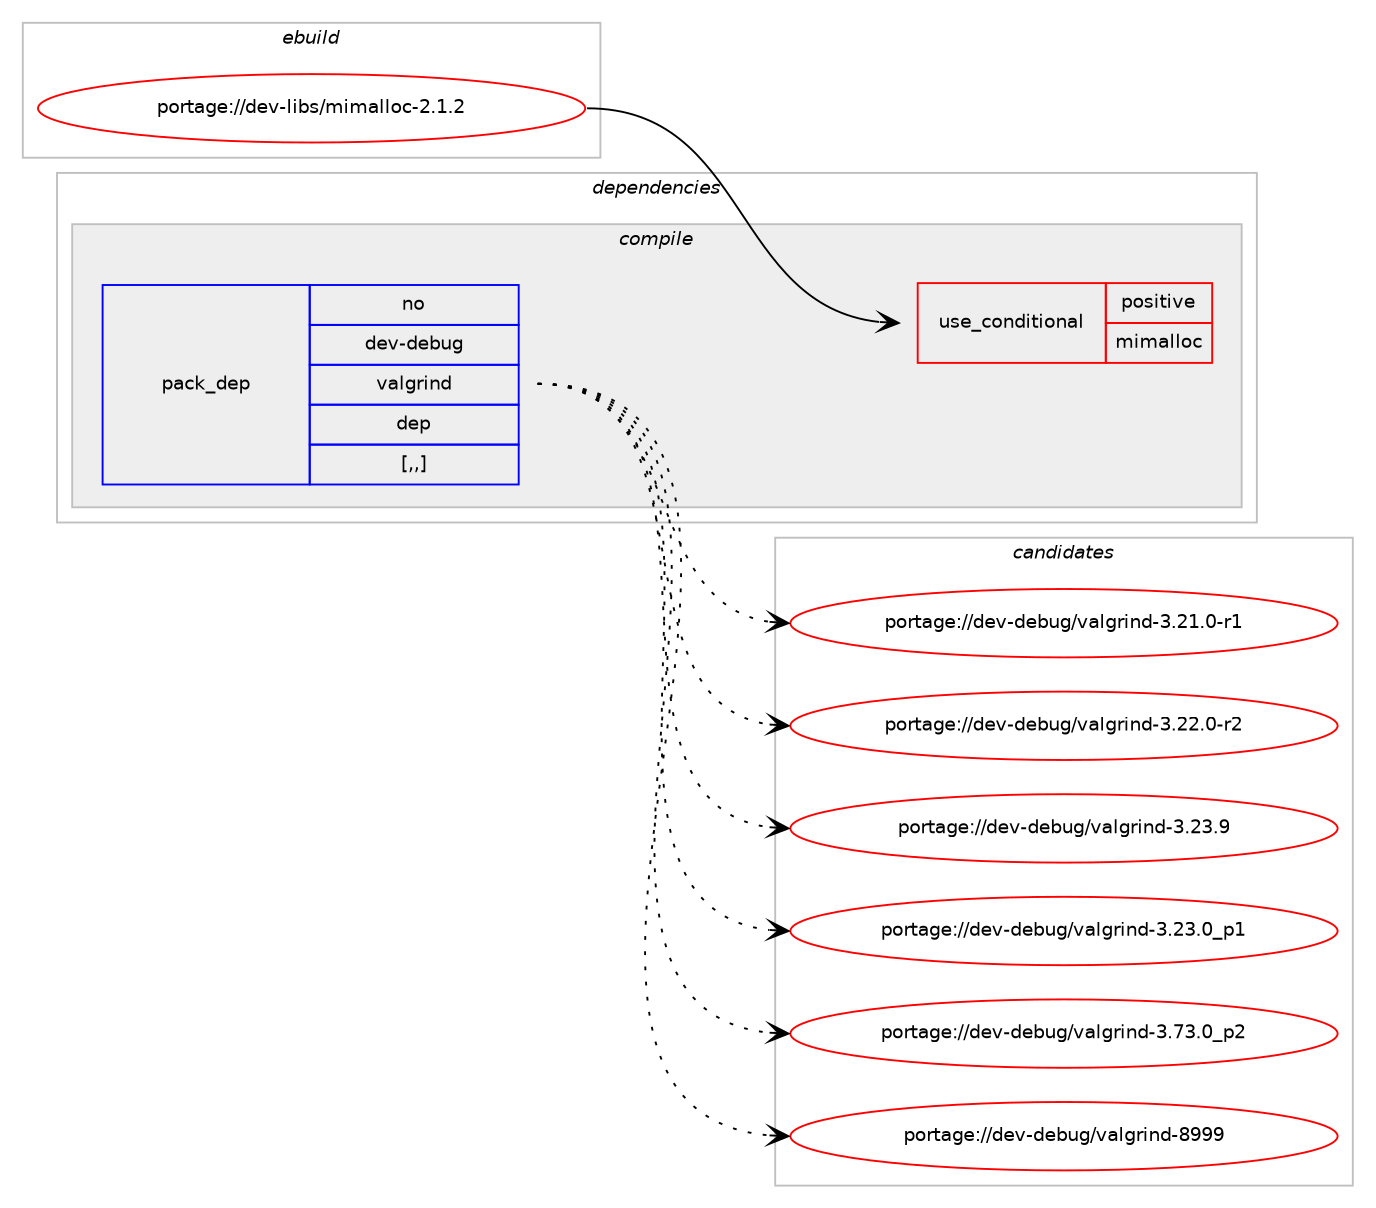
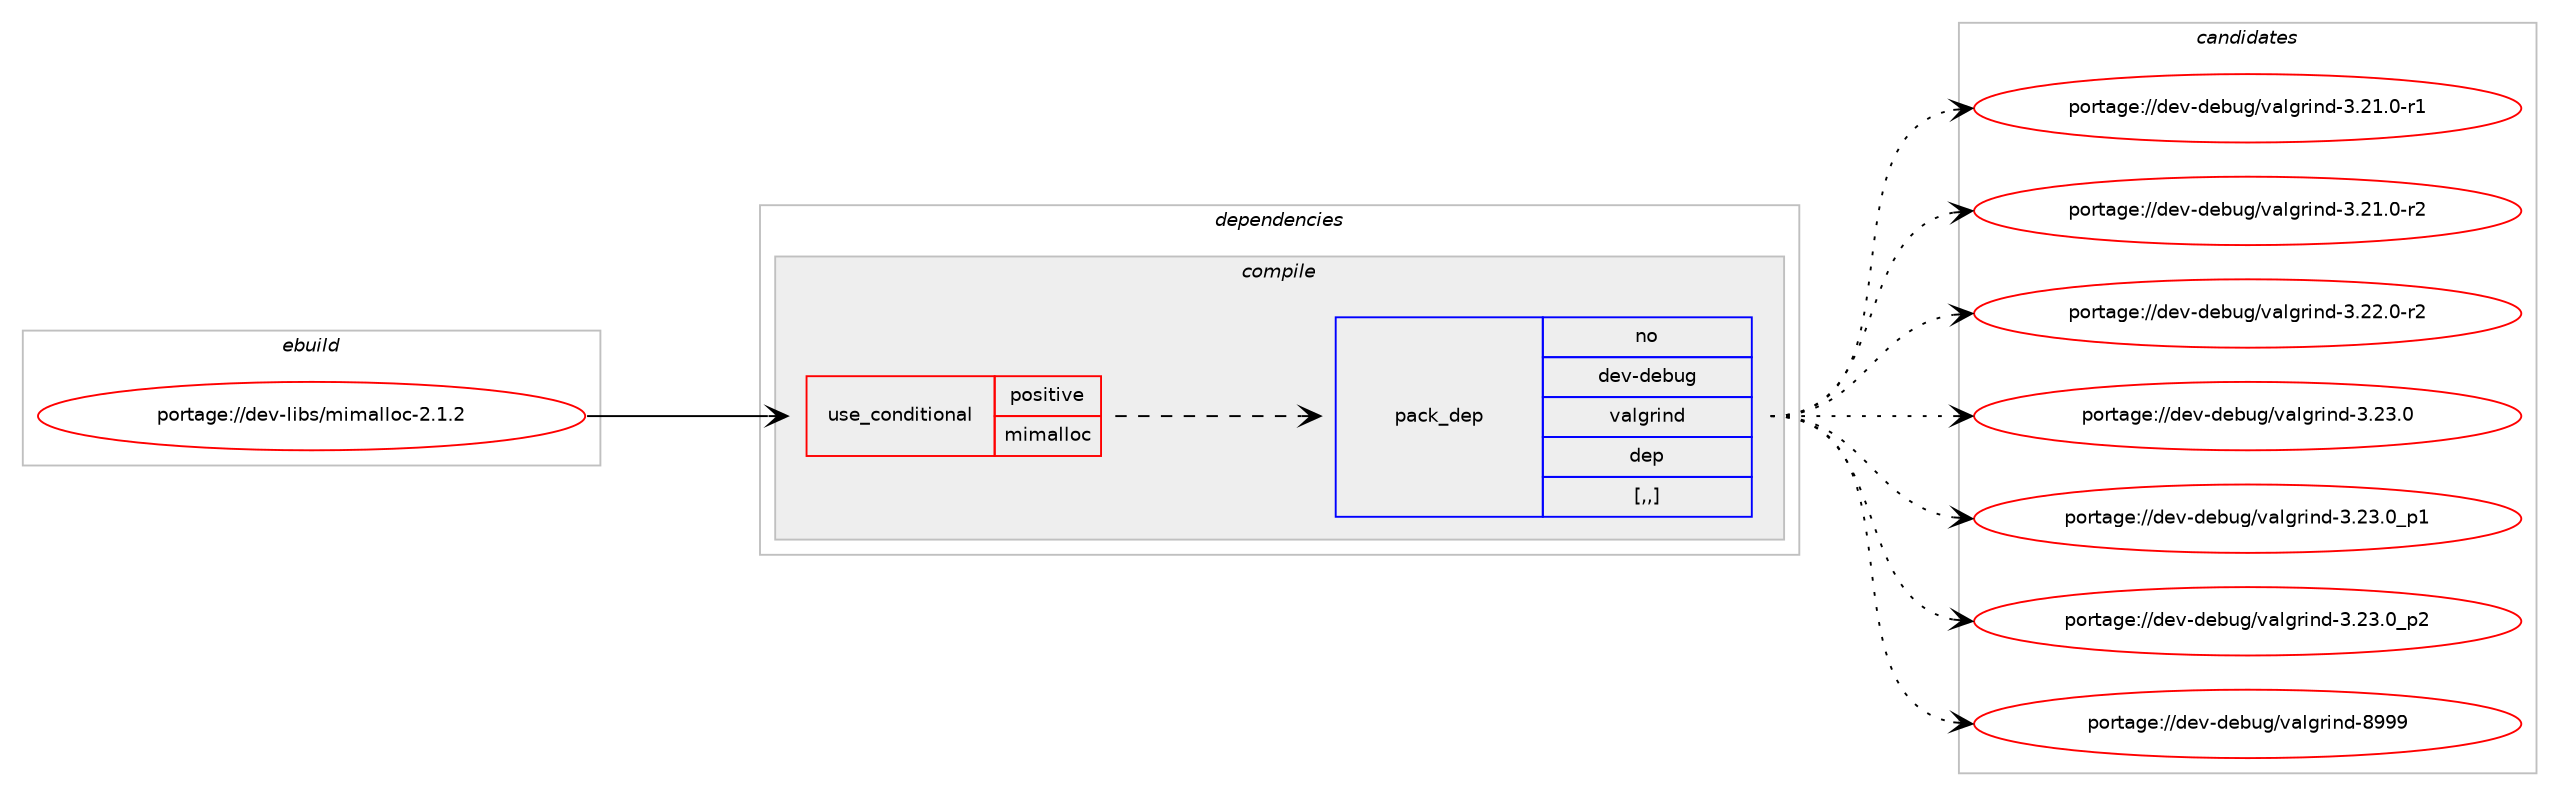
none -> (2248, 211)
none -> (1208, 416)
(1064, 828) -> (2248, 416)
(1064, 1034) -> (2248, 621)
